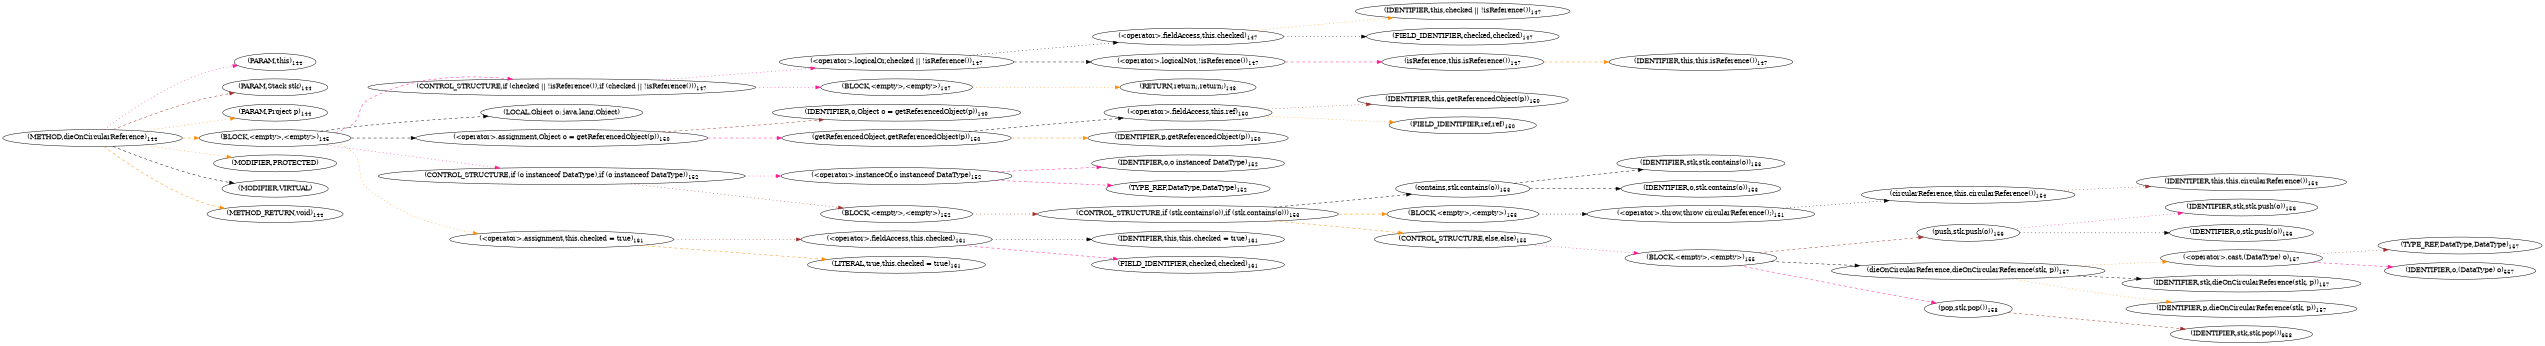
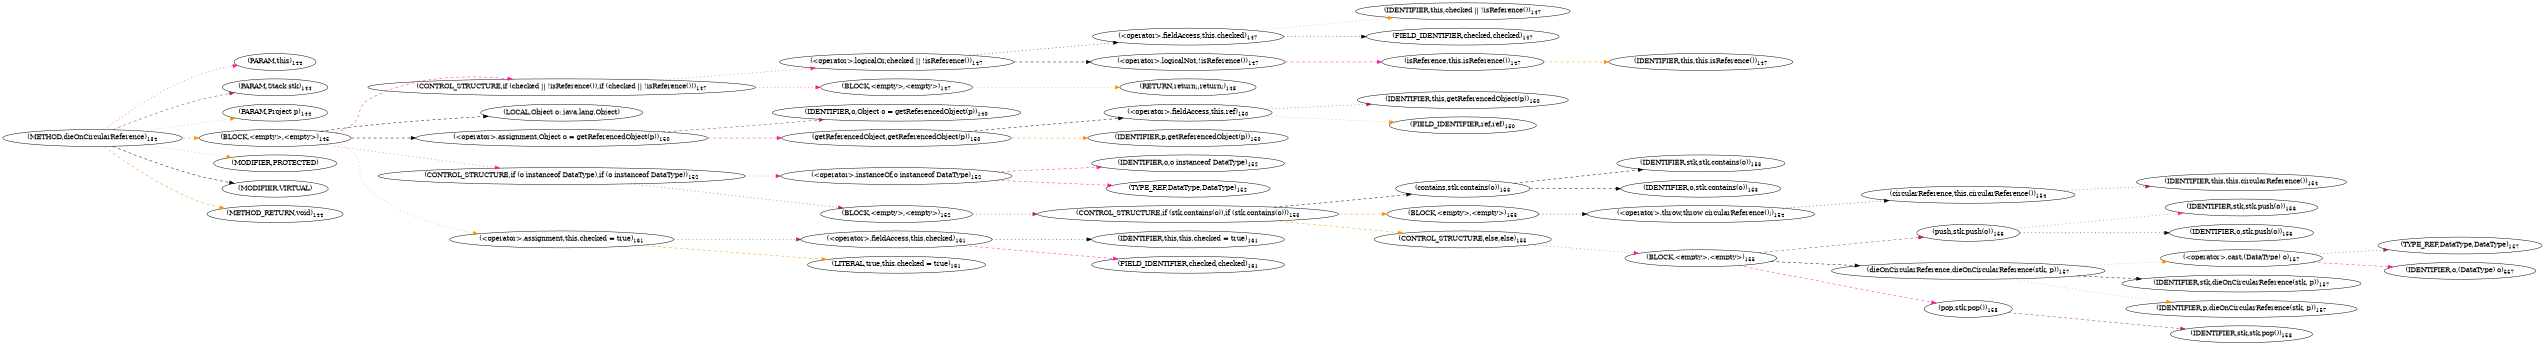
(152, 137) -> (152, 137)
(1779, 213) -> (1779, 213)
(2287, 334) -> (2287, 334)
